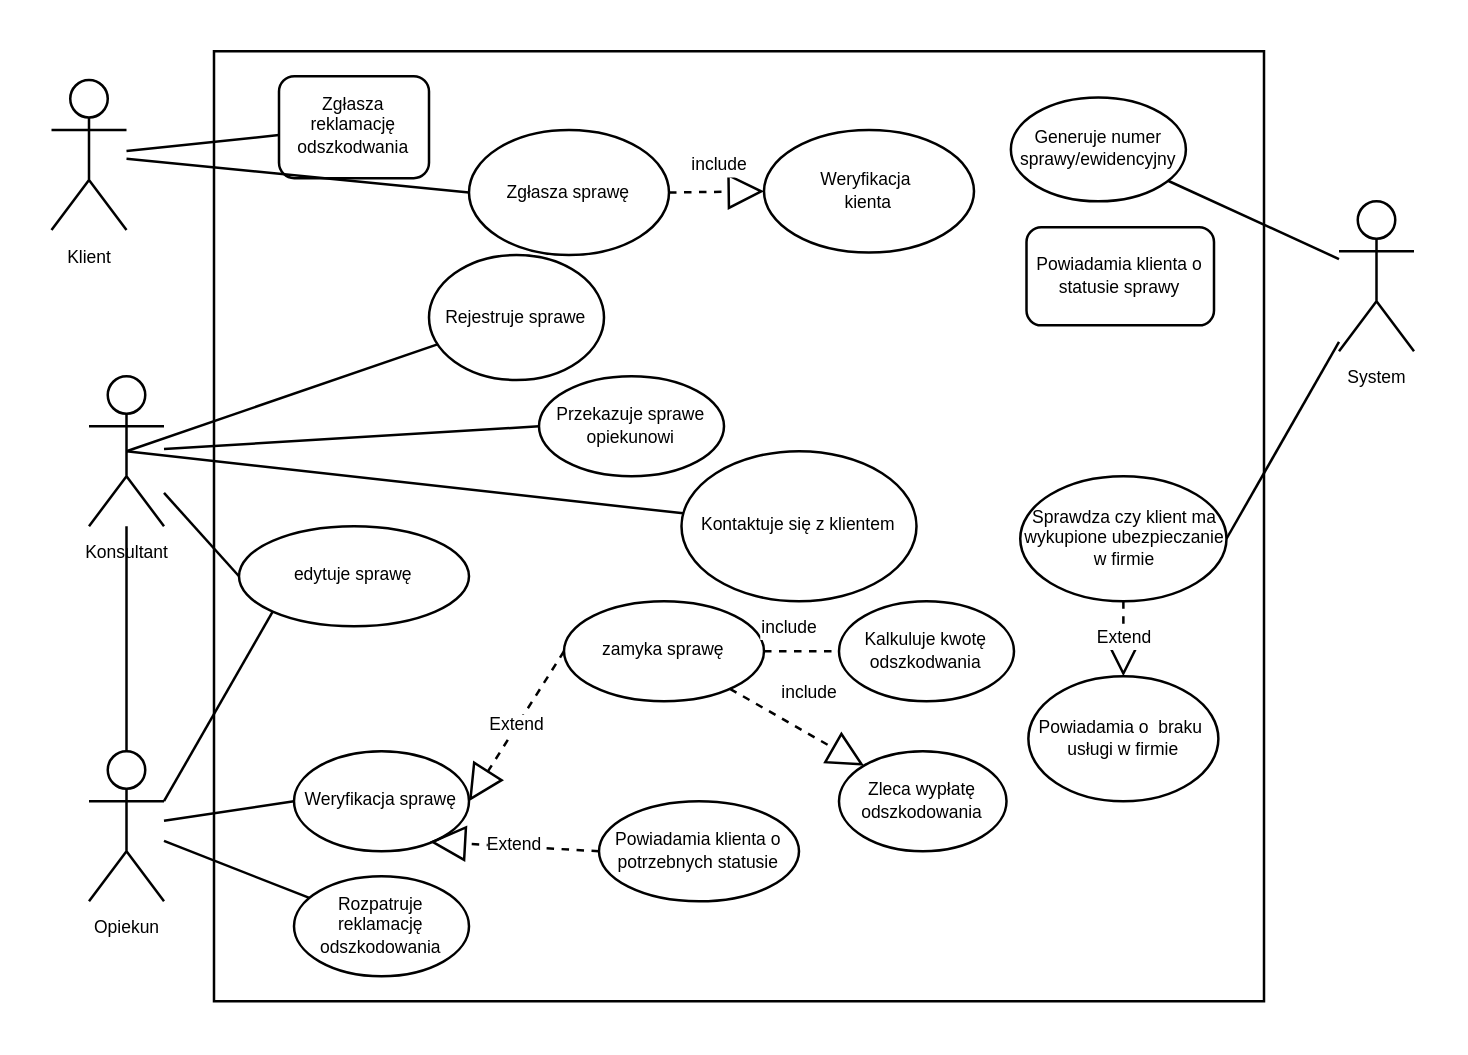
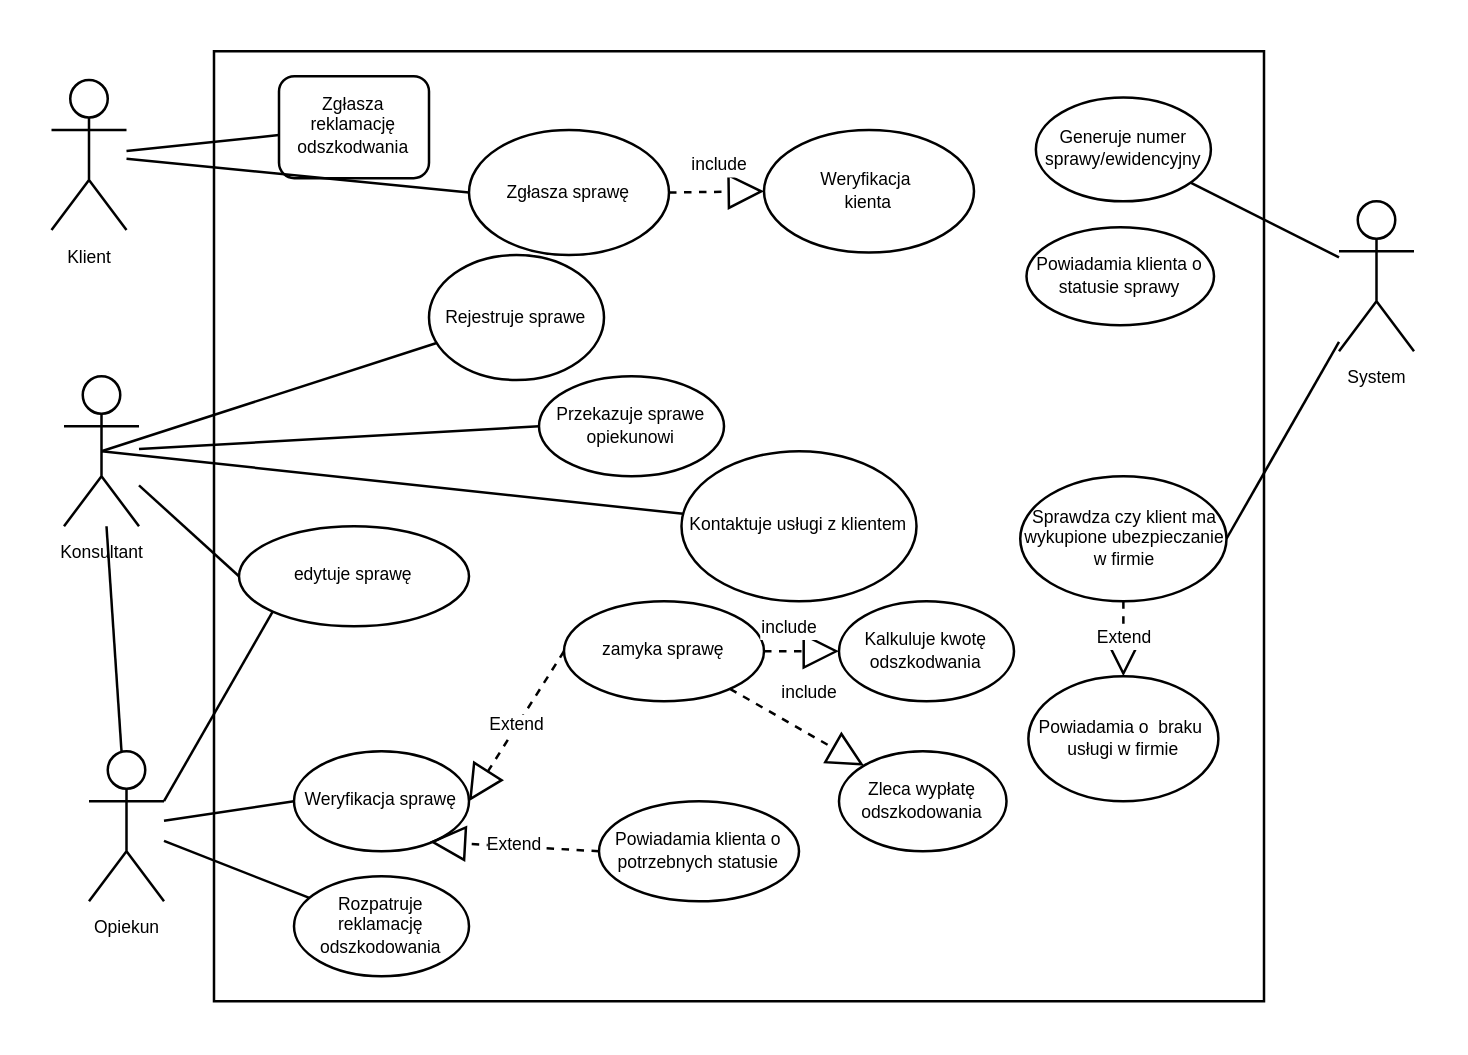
(1098, 149) -> (1123, 149)
(1120, 276) -> (1120, 276)
(126, 451) -> (101, 451)
(799, 526) -> (799, 526)
(818, 651) -> (801, 651)
